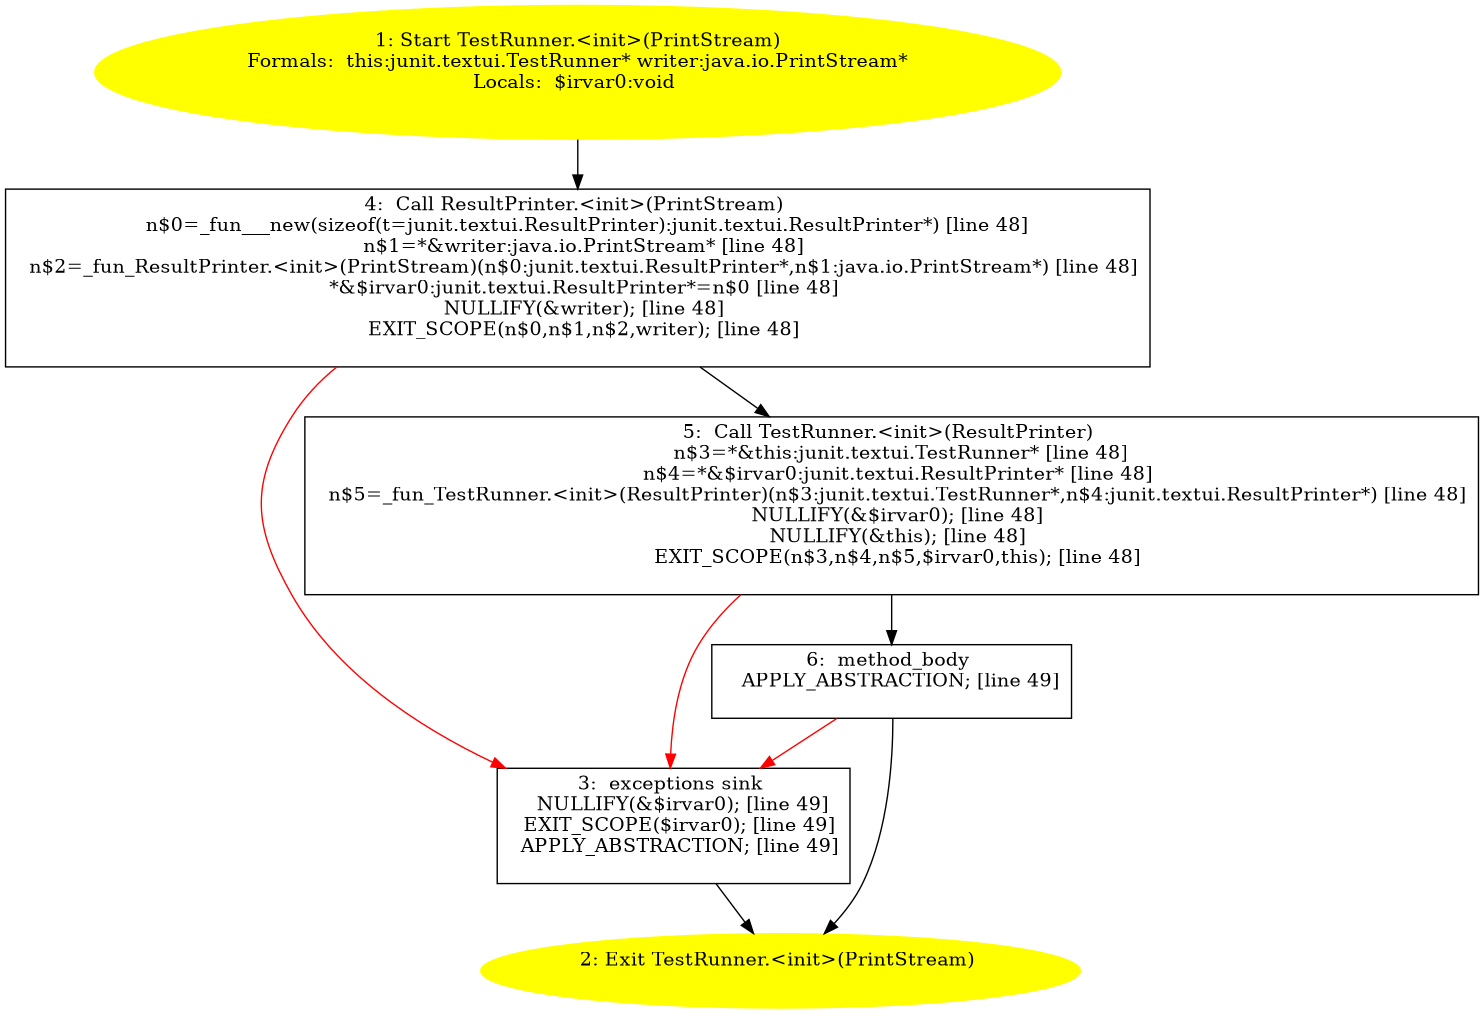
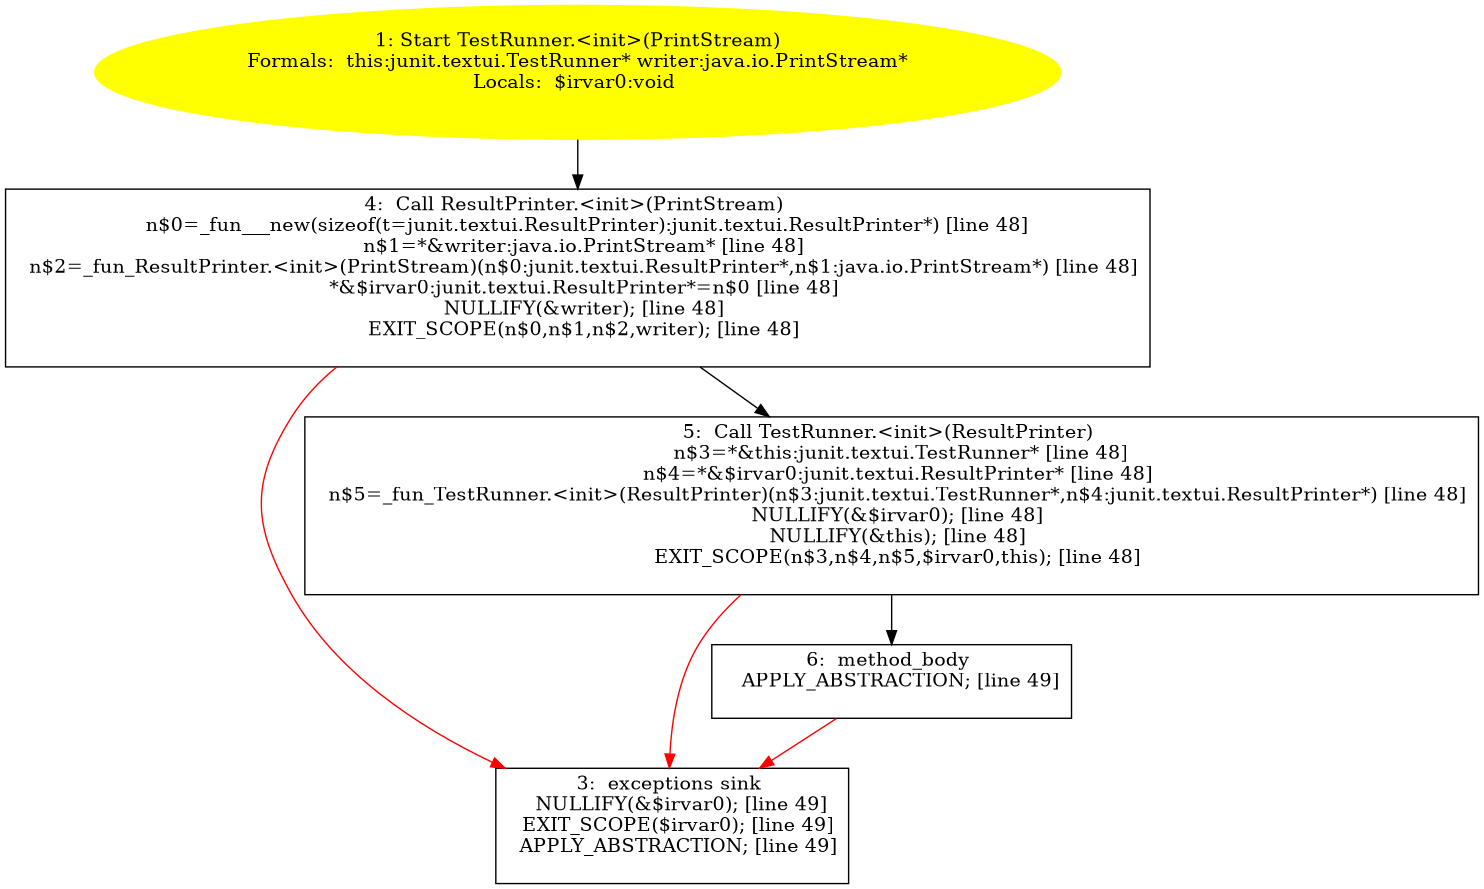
(781, 971) -> none
